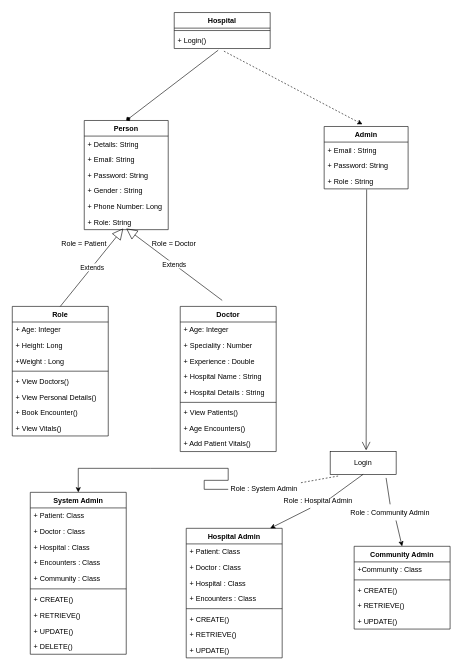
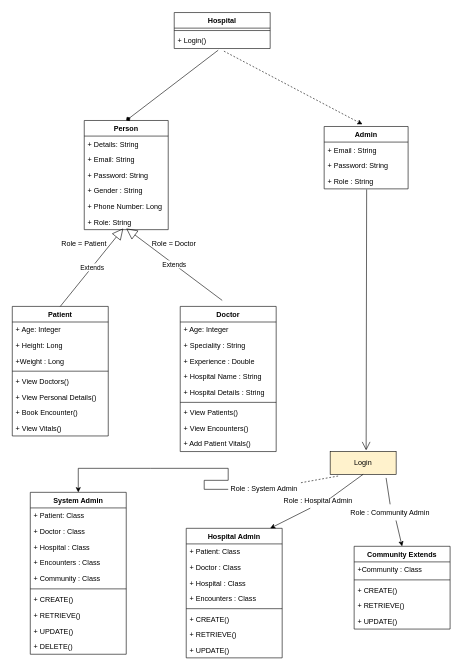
(60, 314) -> (60, 314)
(219, 346) -> (218, 346)
(218, 428) -> (219, 428)
(363, 463) -> (363, 463)
(402, 554) -> (402, 554)
